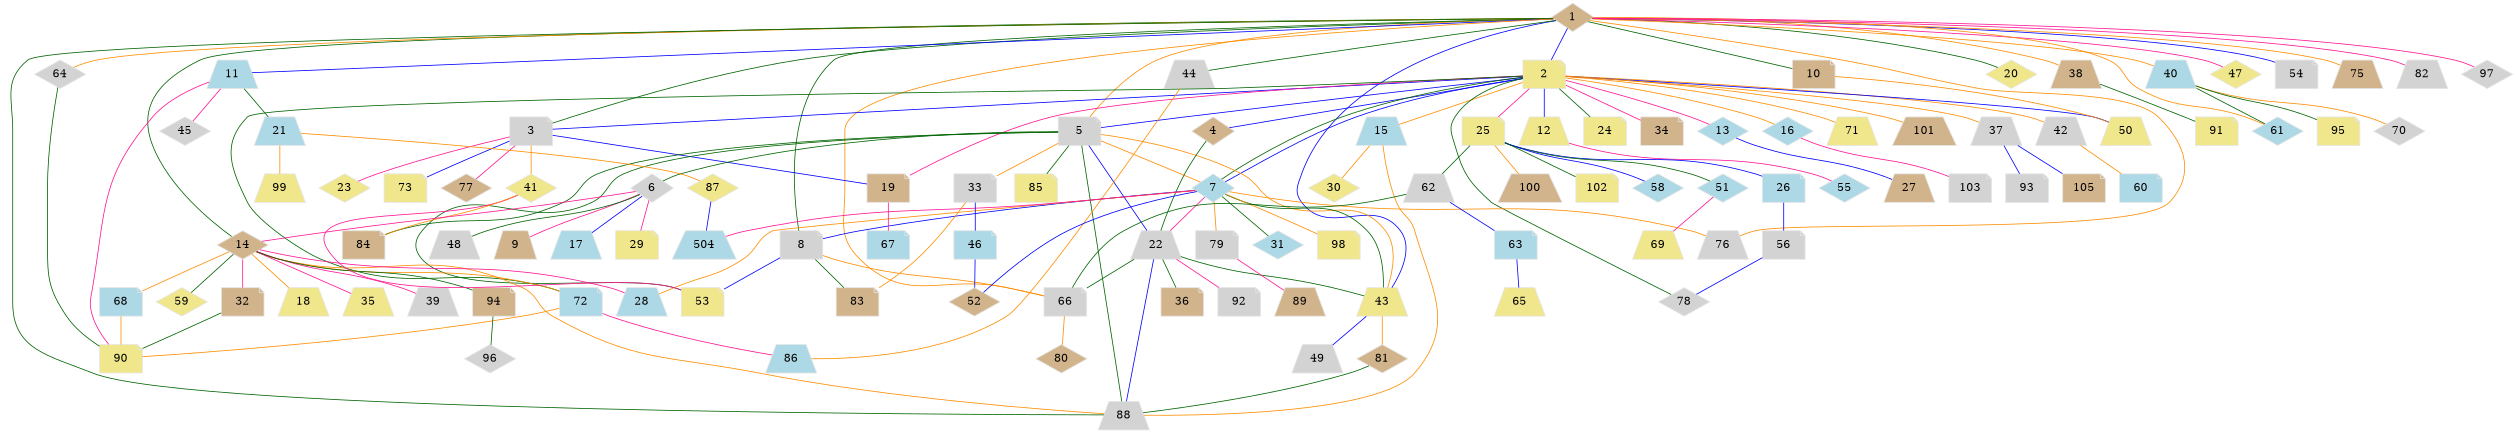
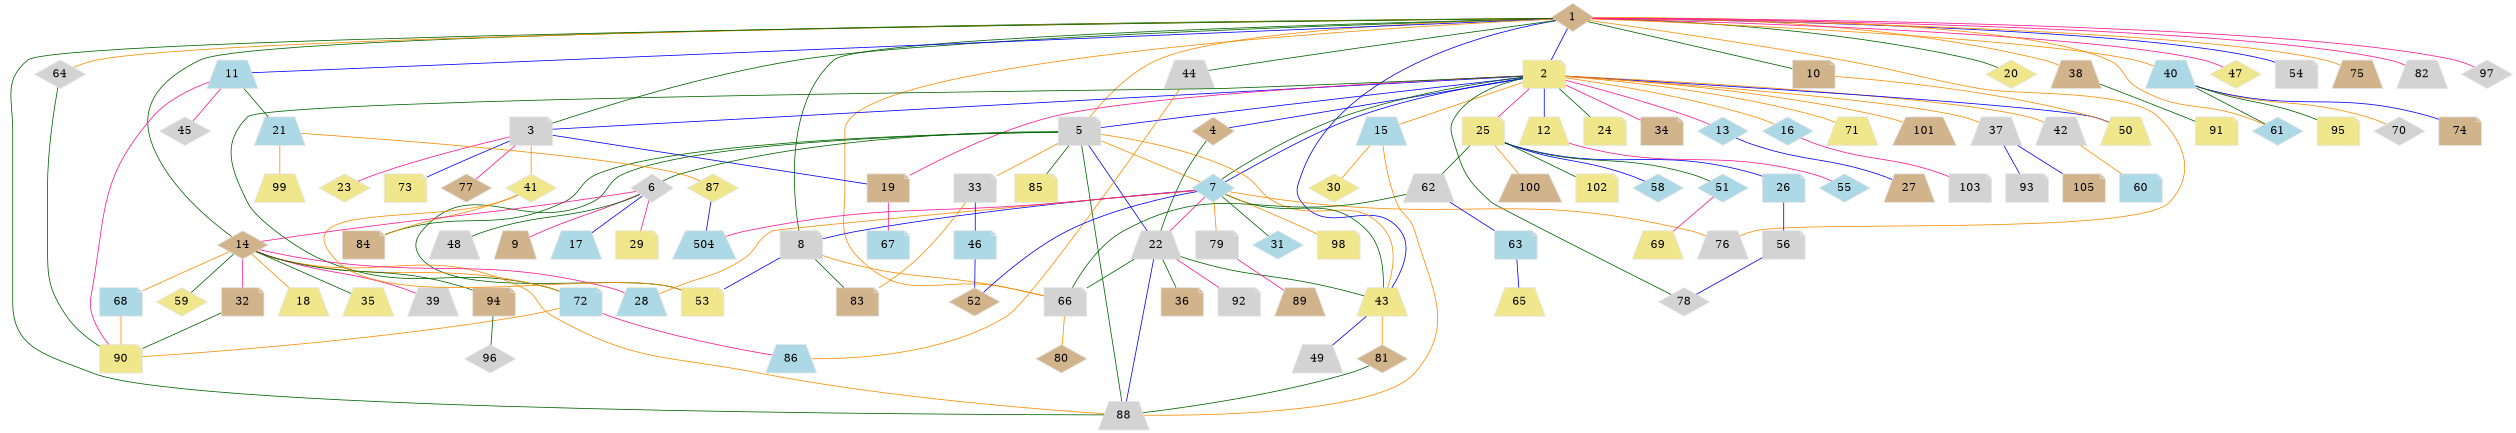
none -> (2460, 131)
(304, 273) -> (304, 273)
(421, 286) -> (421, 286)
